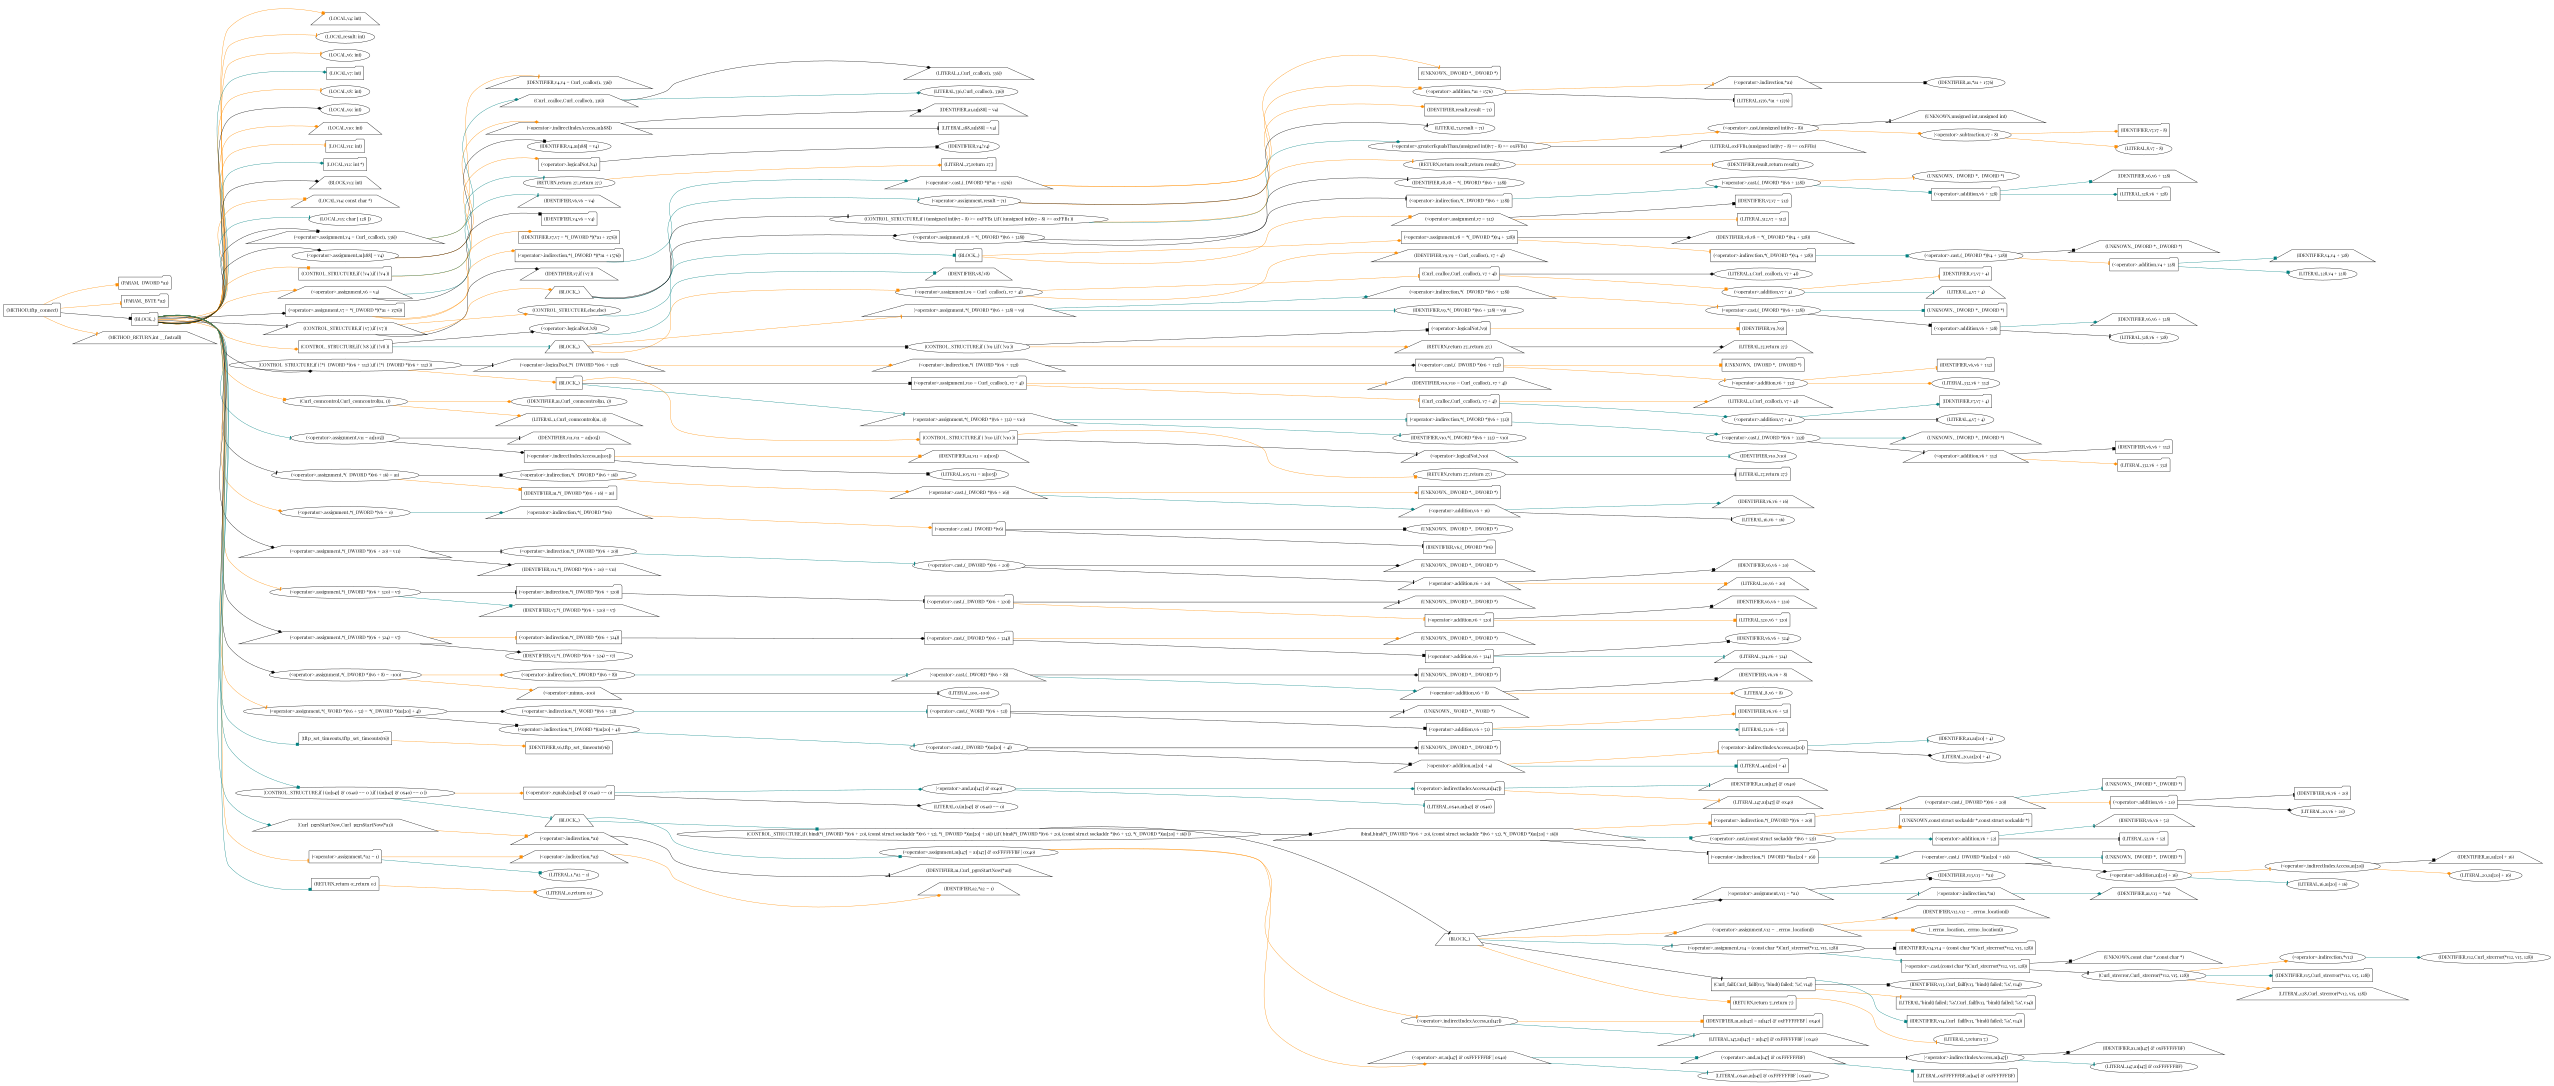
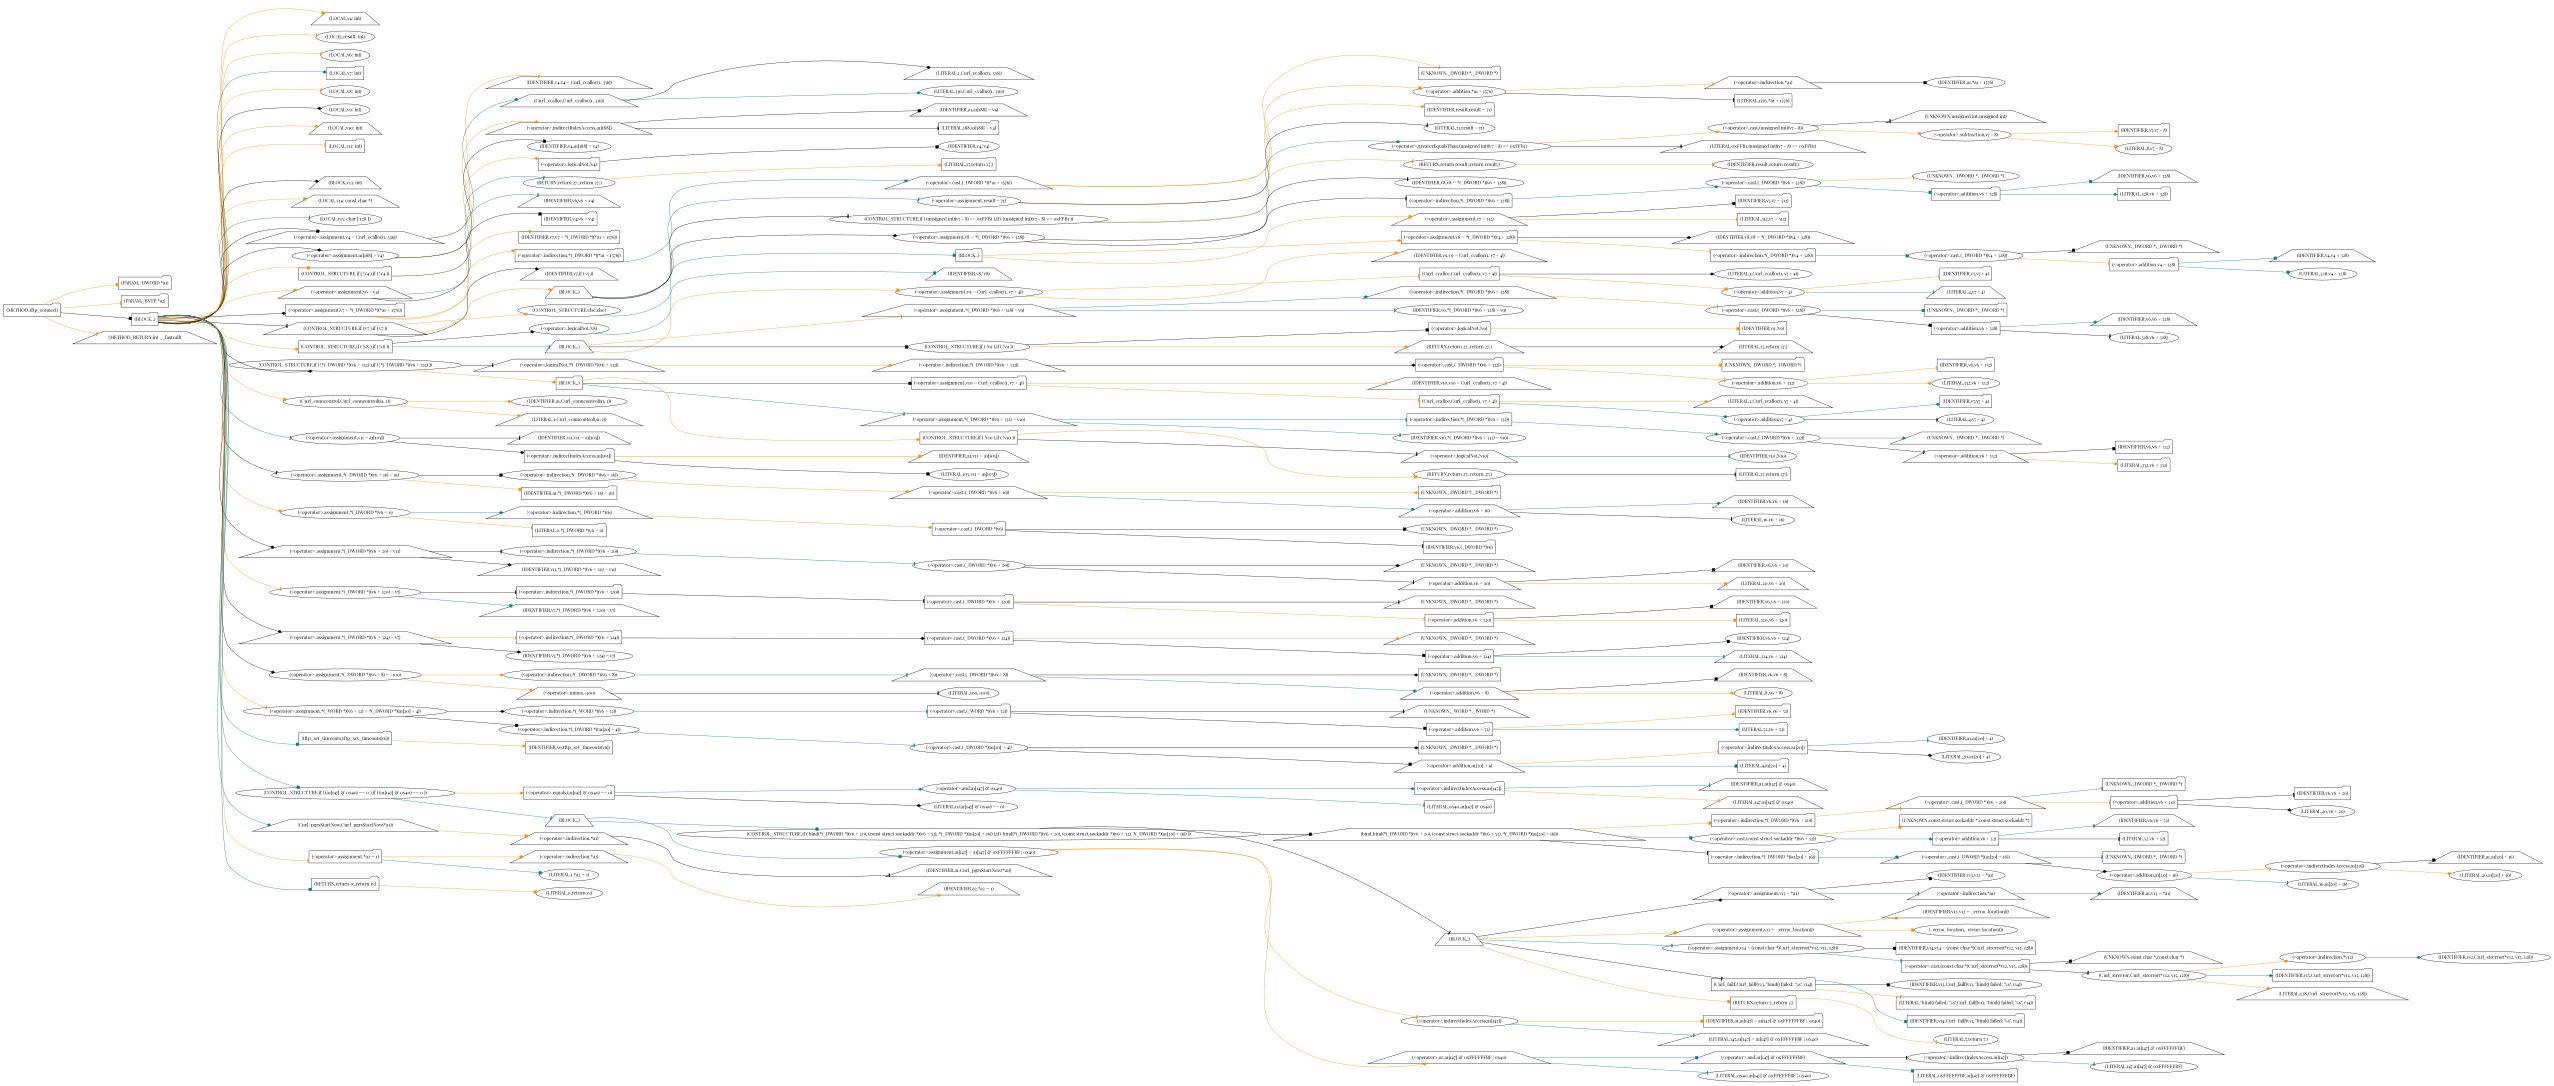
(345, 165) -> none
none -> (569, 531)
